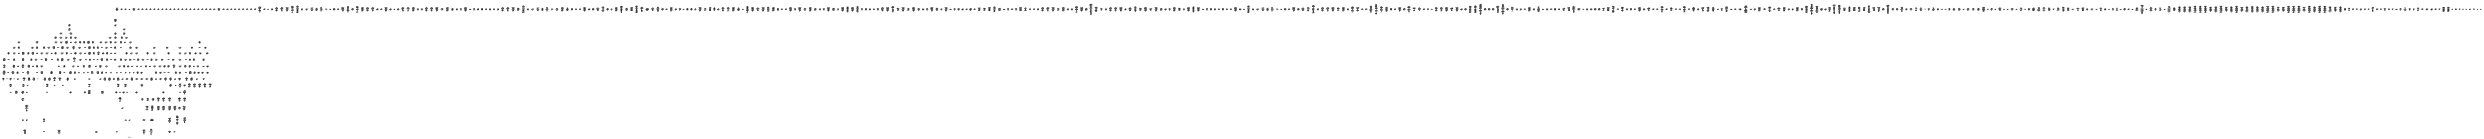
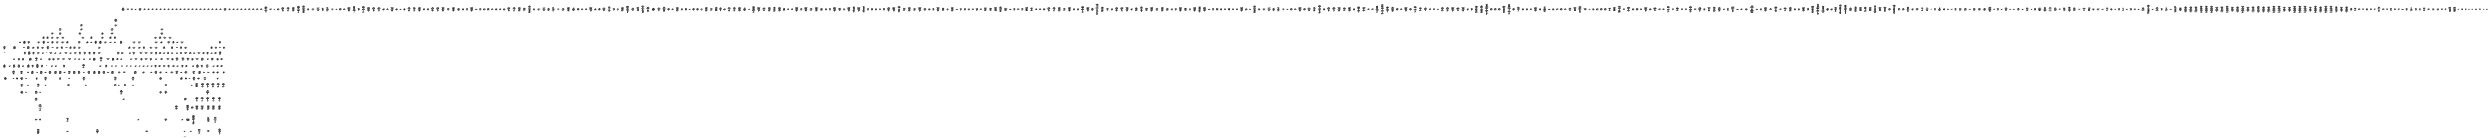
(200, 53) -> none
